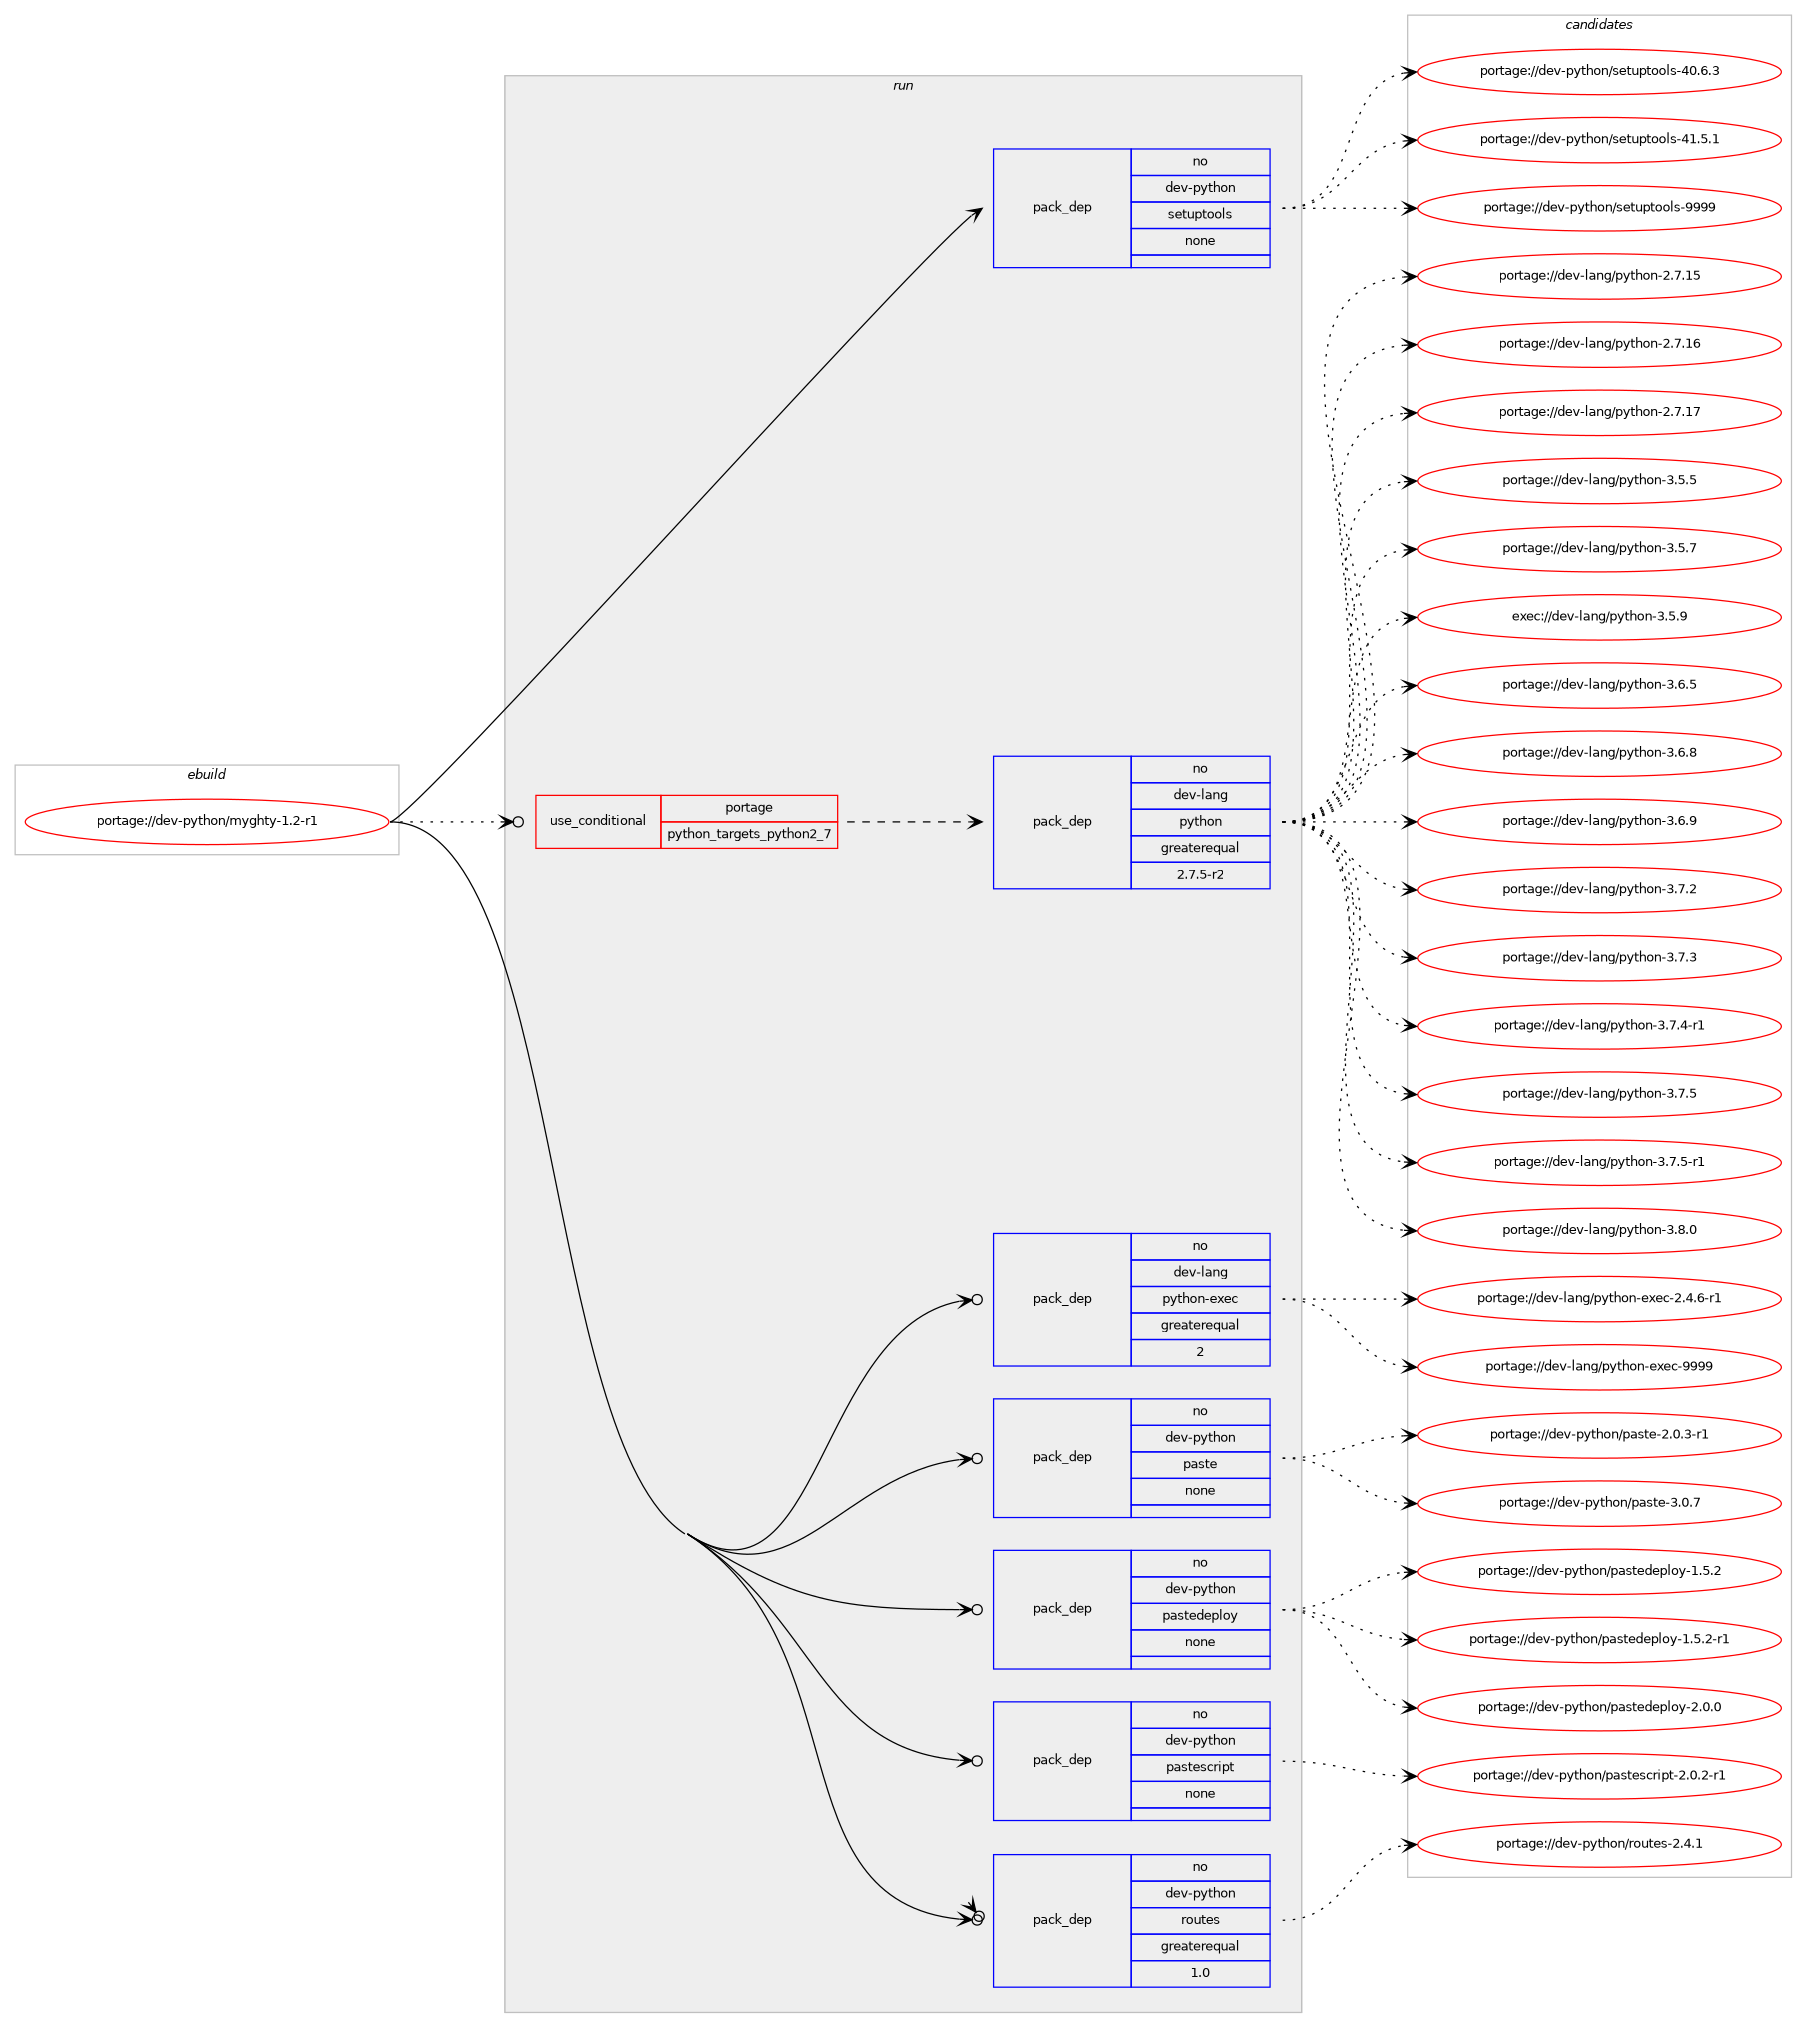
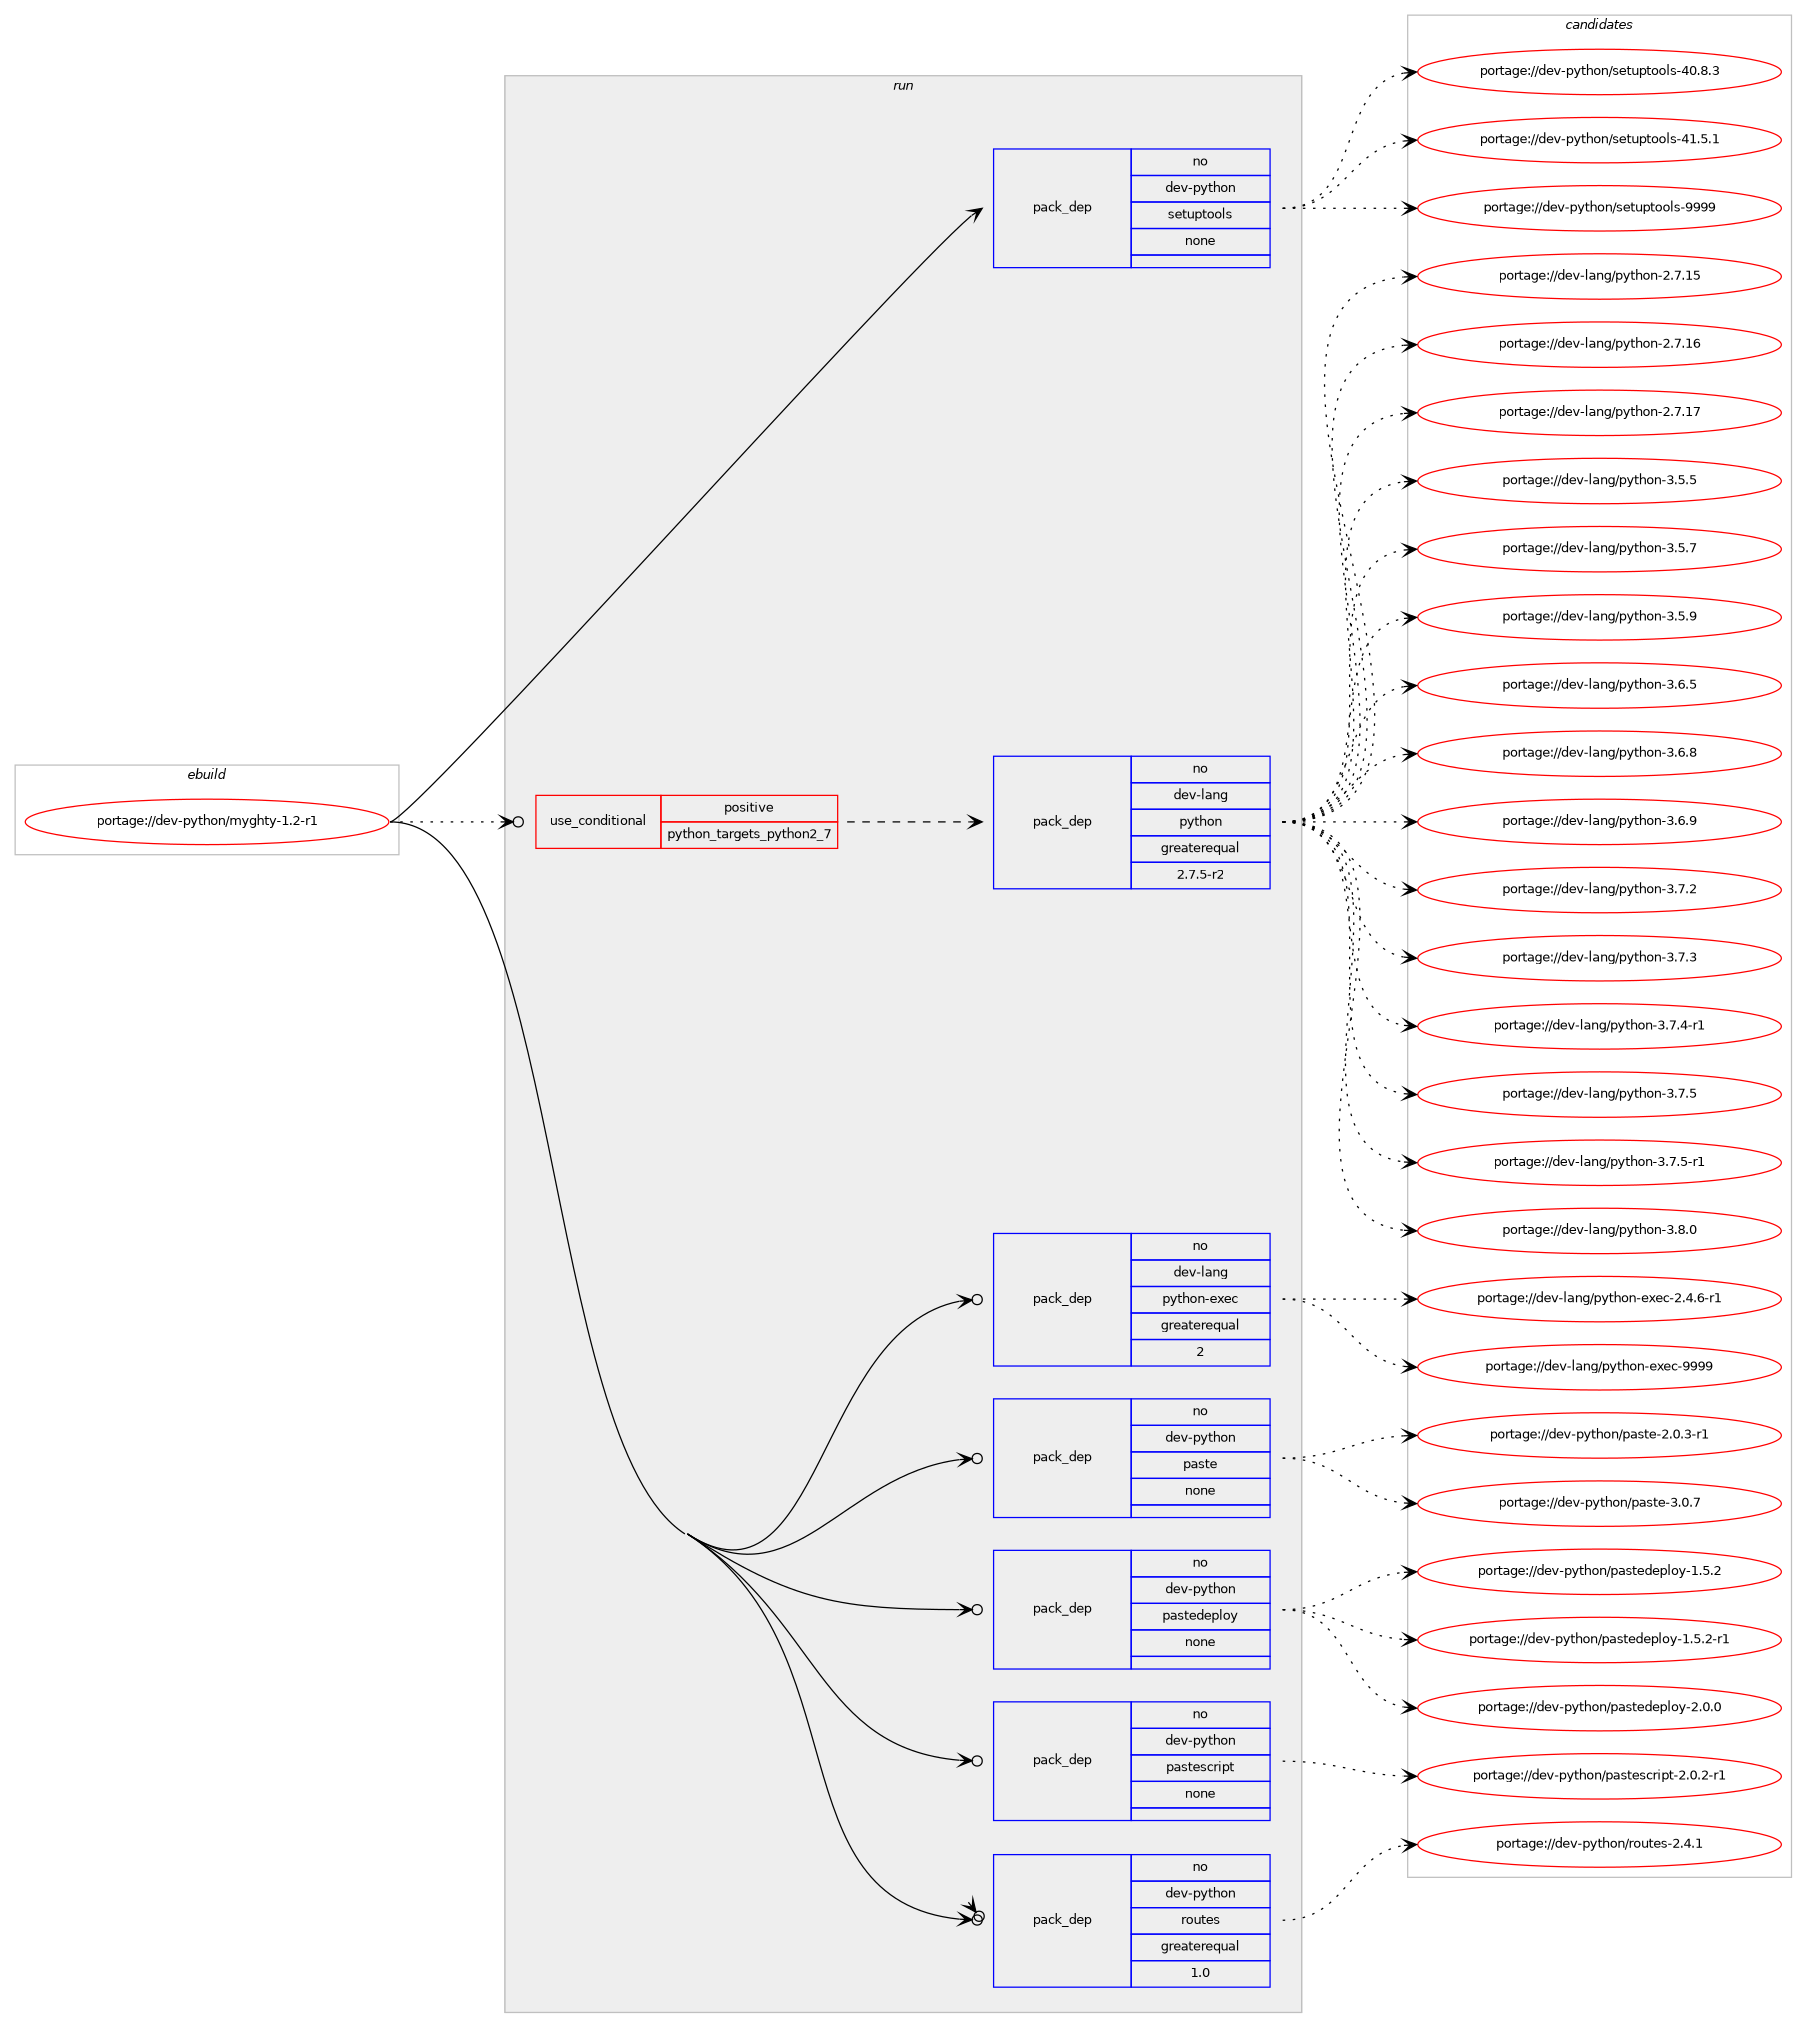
(1600, 72) -> (1600, 72)
(1600, 617) -> (1600, 617)
(749, 808) -> (749, 808)
